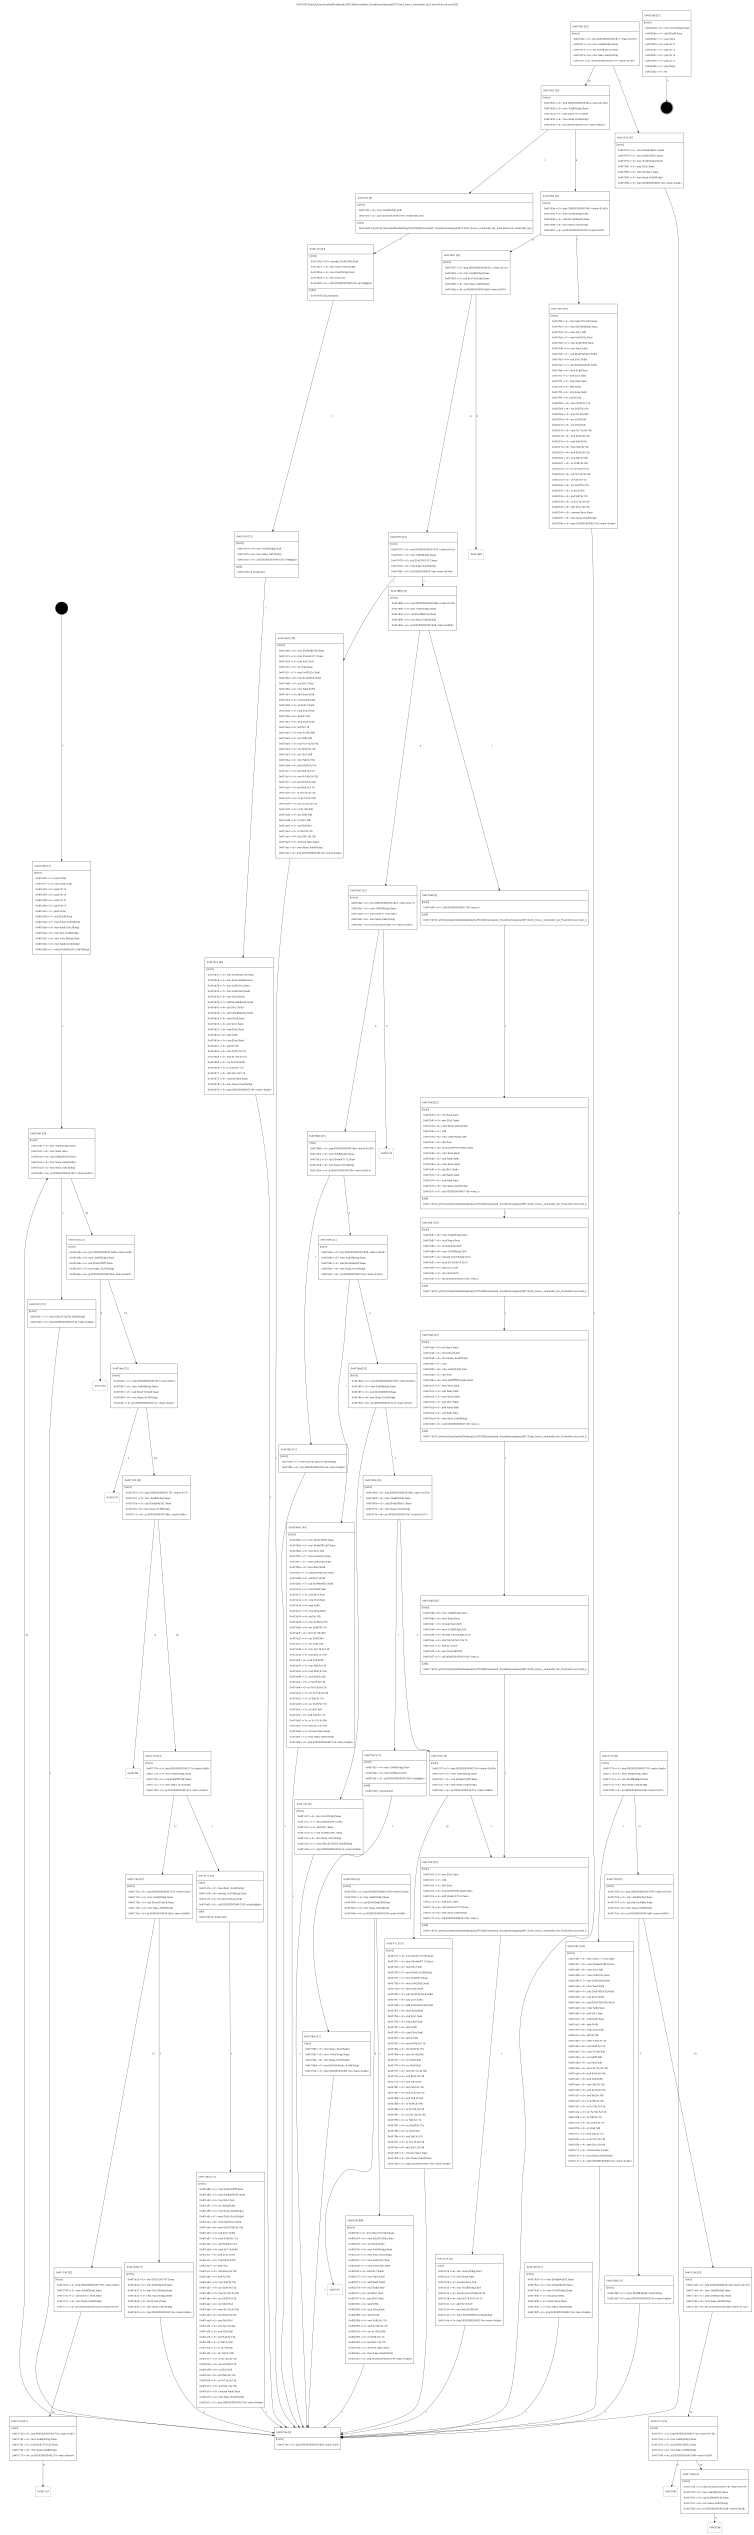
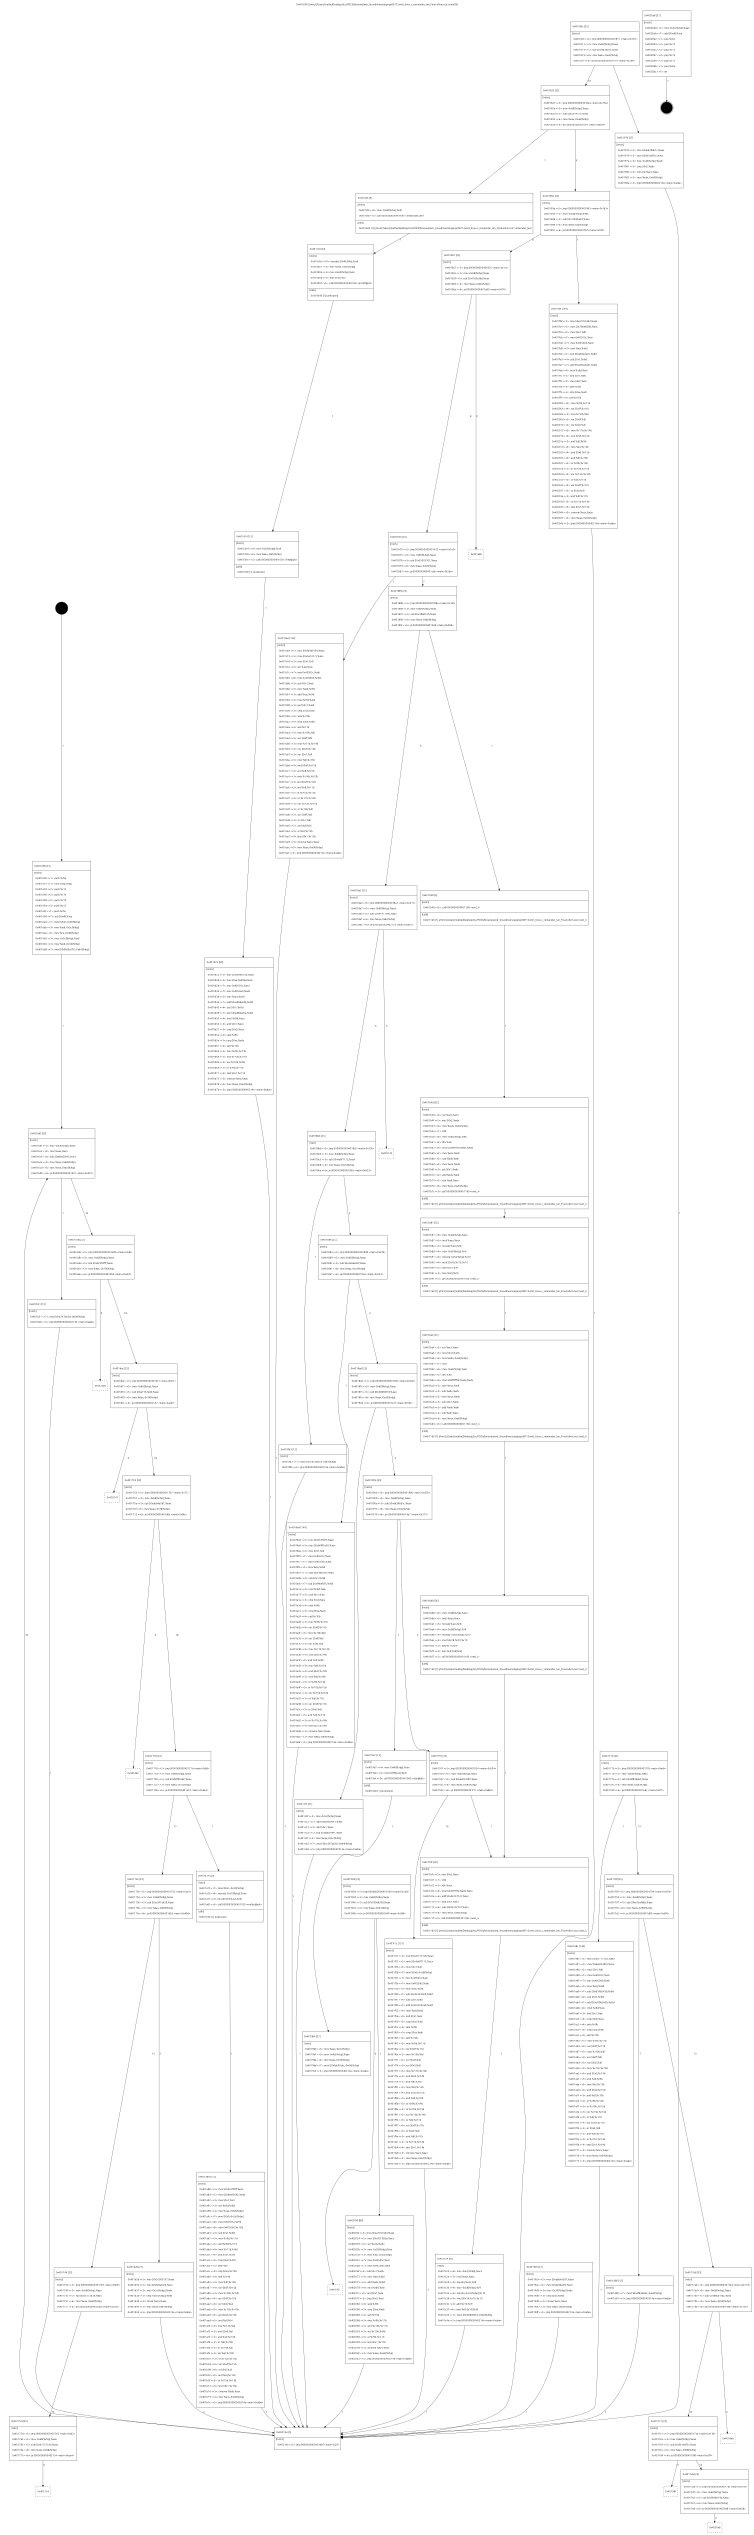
(318, 2251) -> none
none -> (728, 2439)
